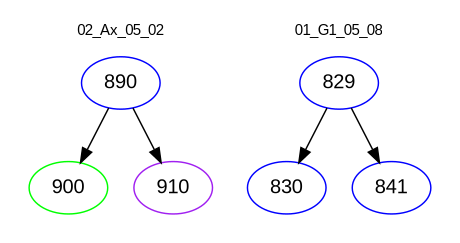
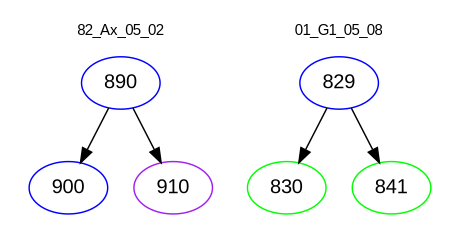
(121, 31) -> (121, 31)
(68, 188) -> (68, 188)
(287, 188) -> (287, 188)
(392, 188) -> (392, 188)
